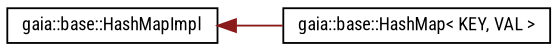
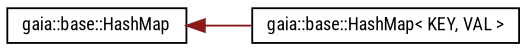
(112, 26) -> (97, 26)
